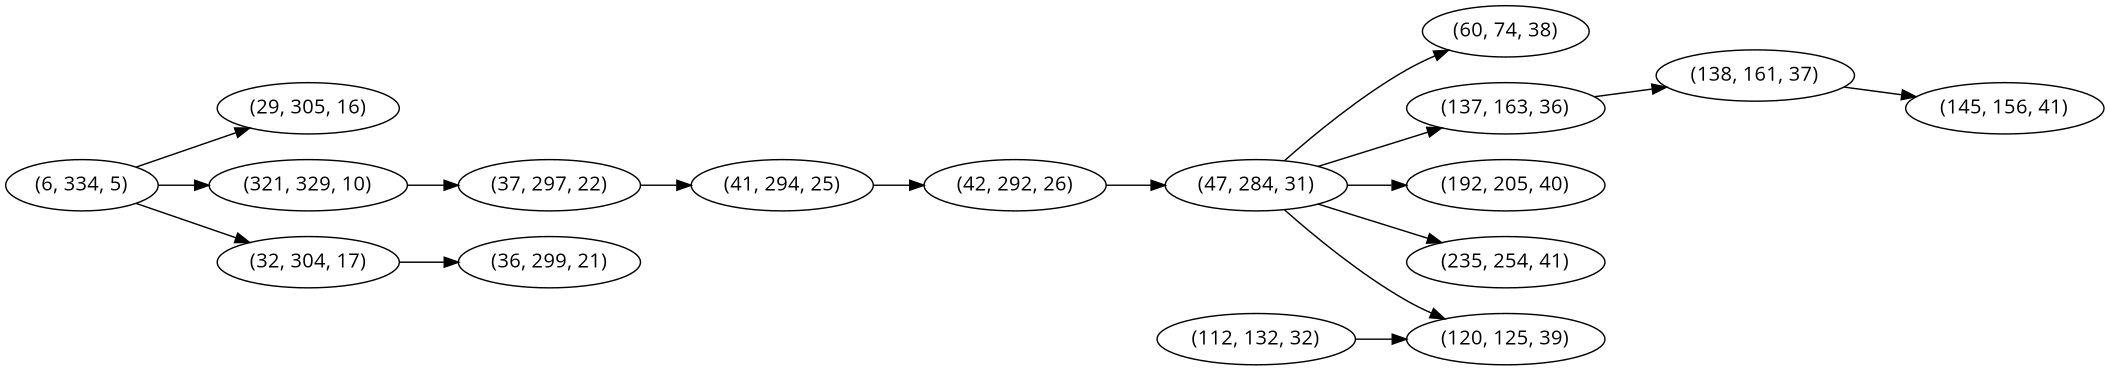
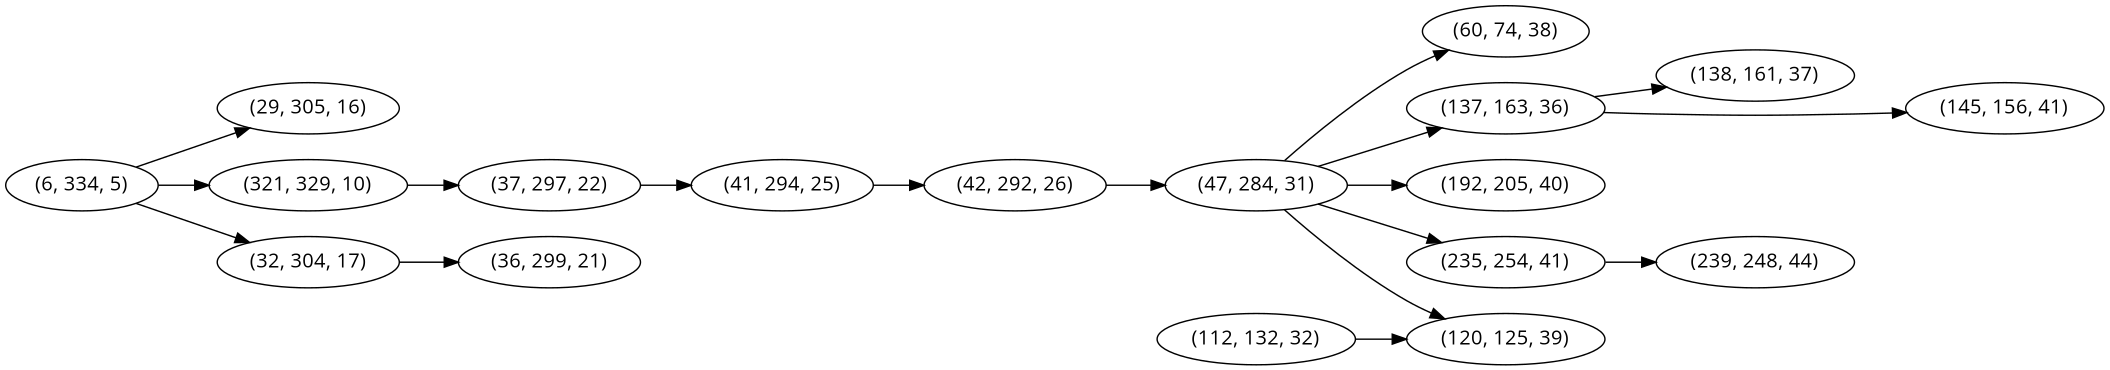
(1873, 91) -> (1748, 115)
none -> (1755, 262)
